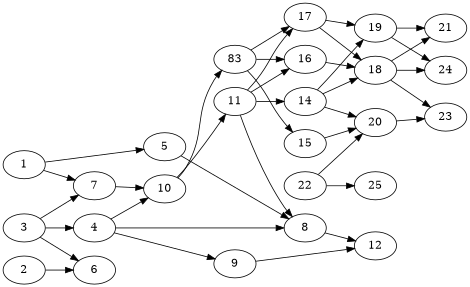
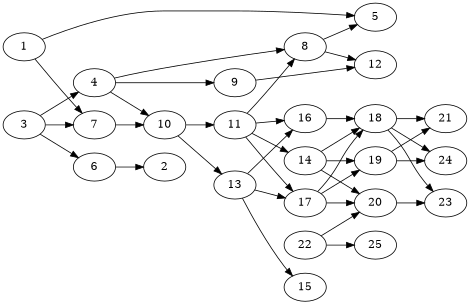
(235, 59) -> (235, 185)
(337, 134) -> (337, 203)
(231, 185) -> (337, 34)
(56, 270) -> (126, 167)
